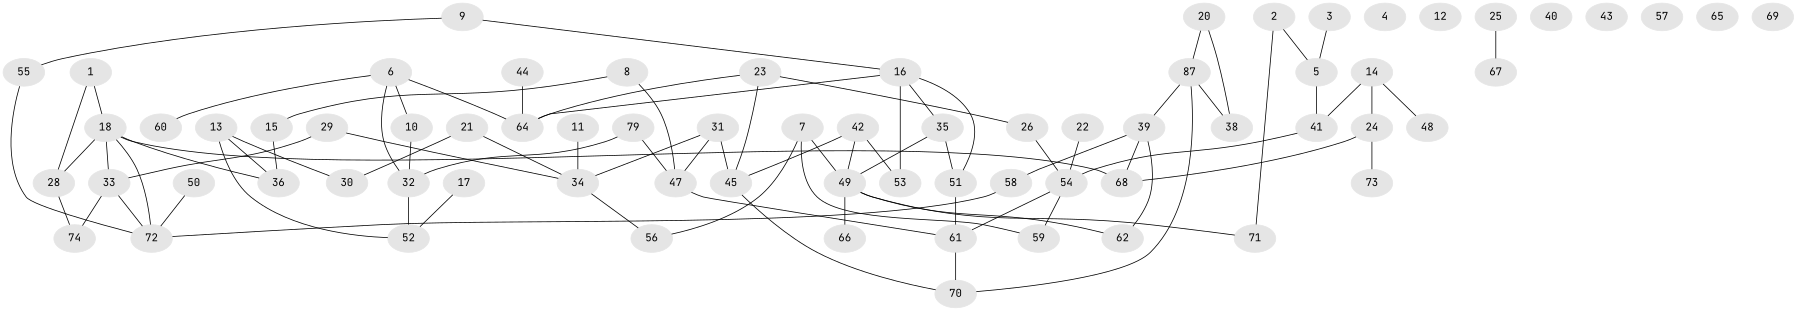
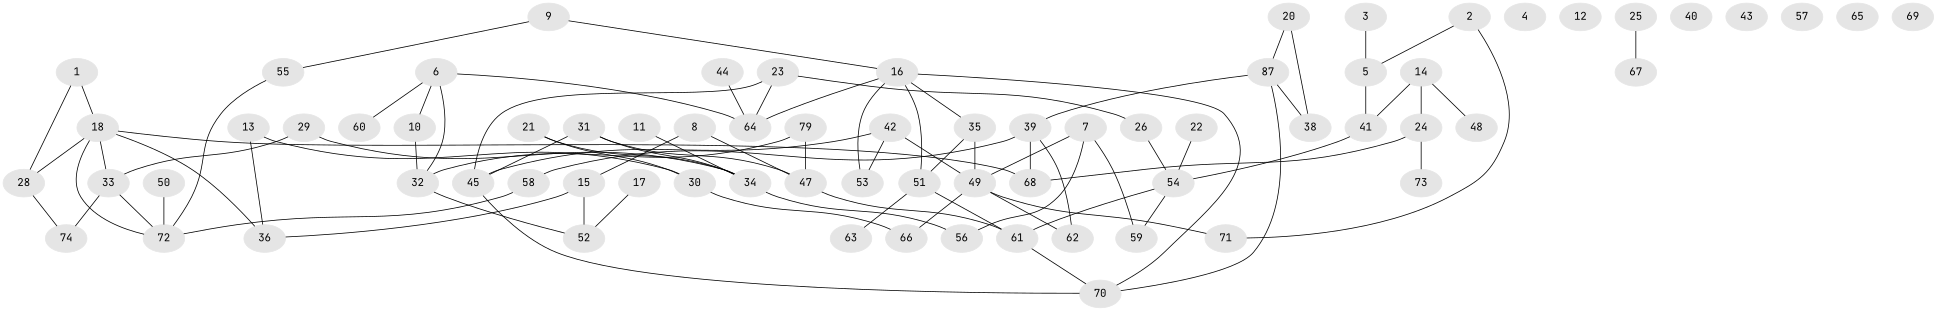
none -> (1186, 100)
none -> (801, 211)
(286, 217) -> (584, 211)
none -> (851, 239)
